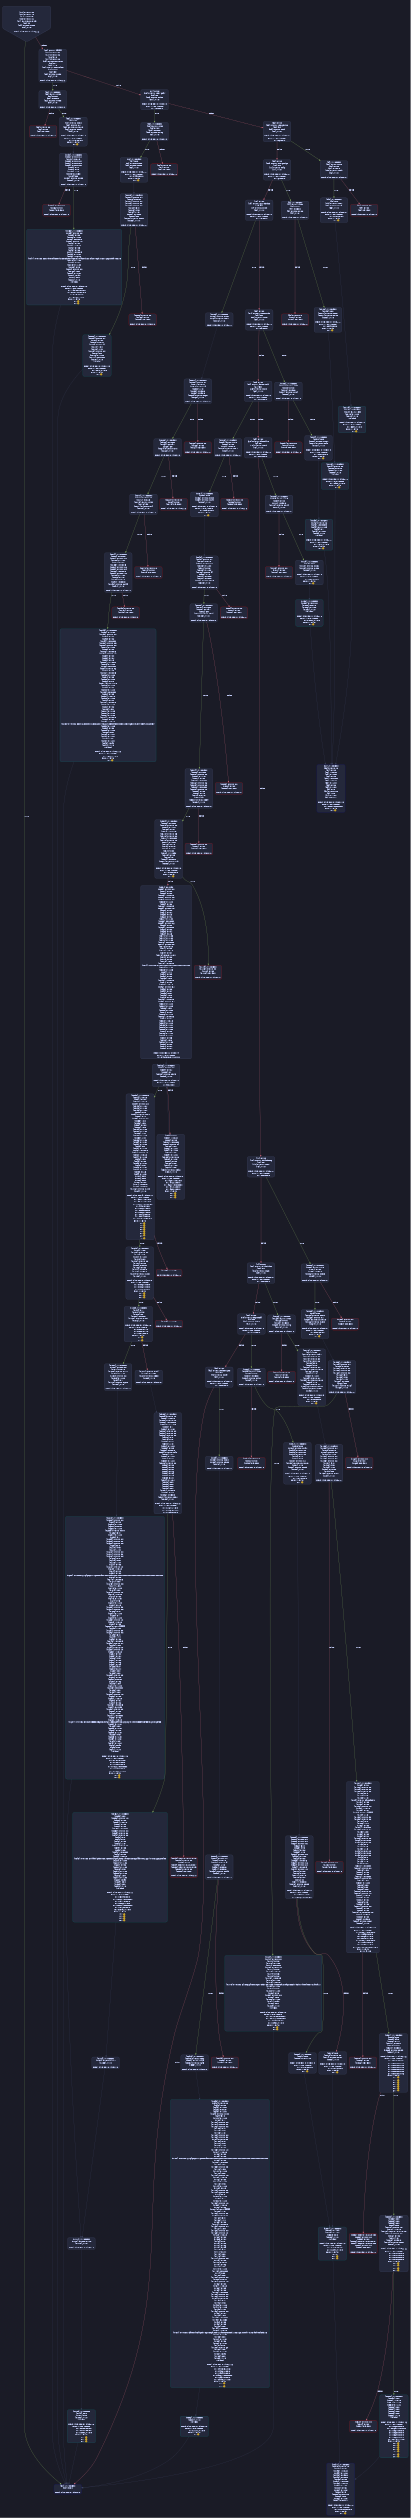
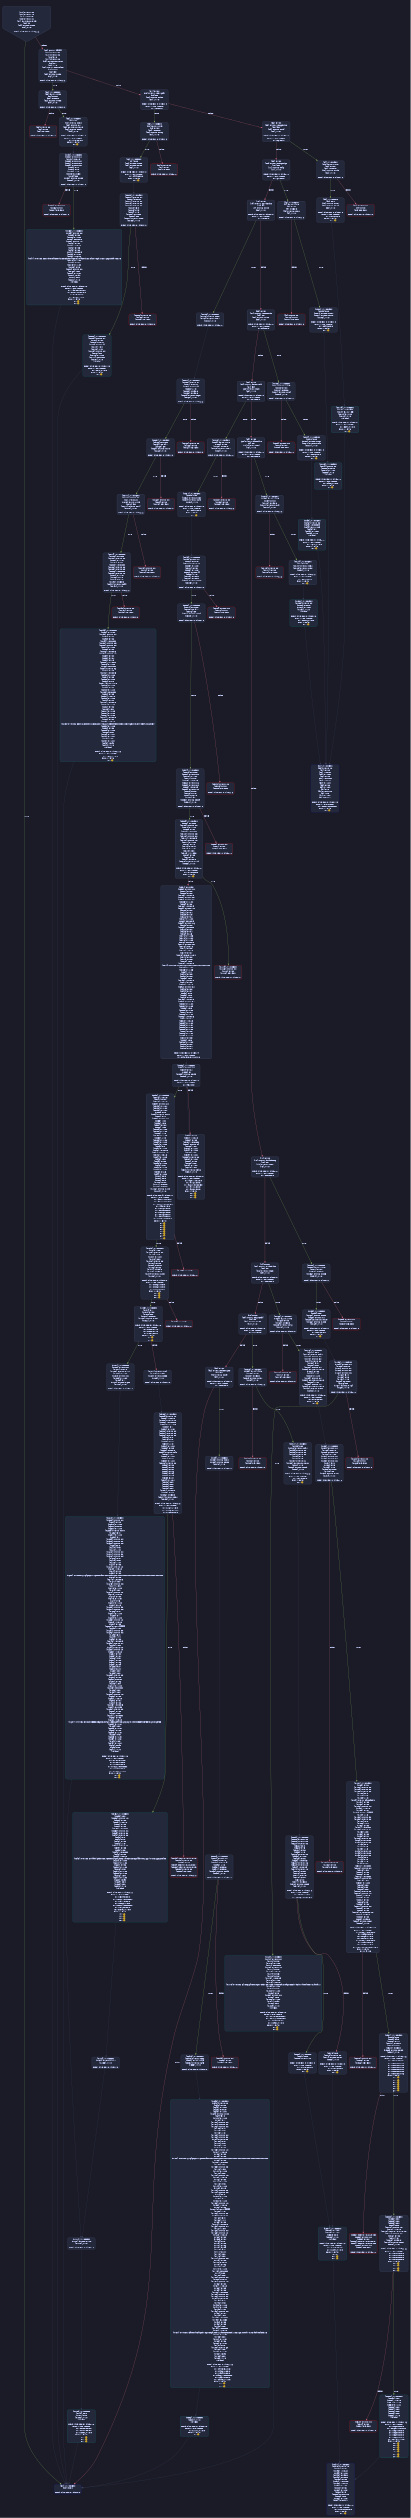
(169, 1273) -> (185, 1273)
